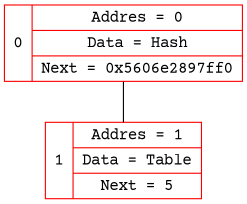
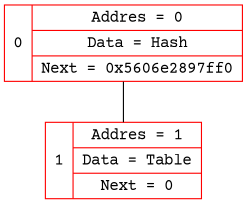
(137, 185) -> (137, 185)
